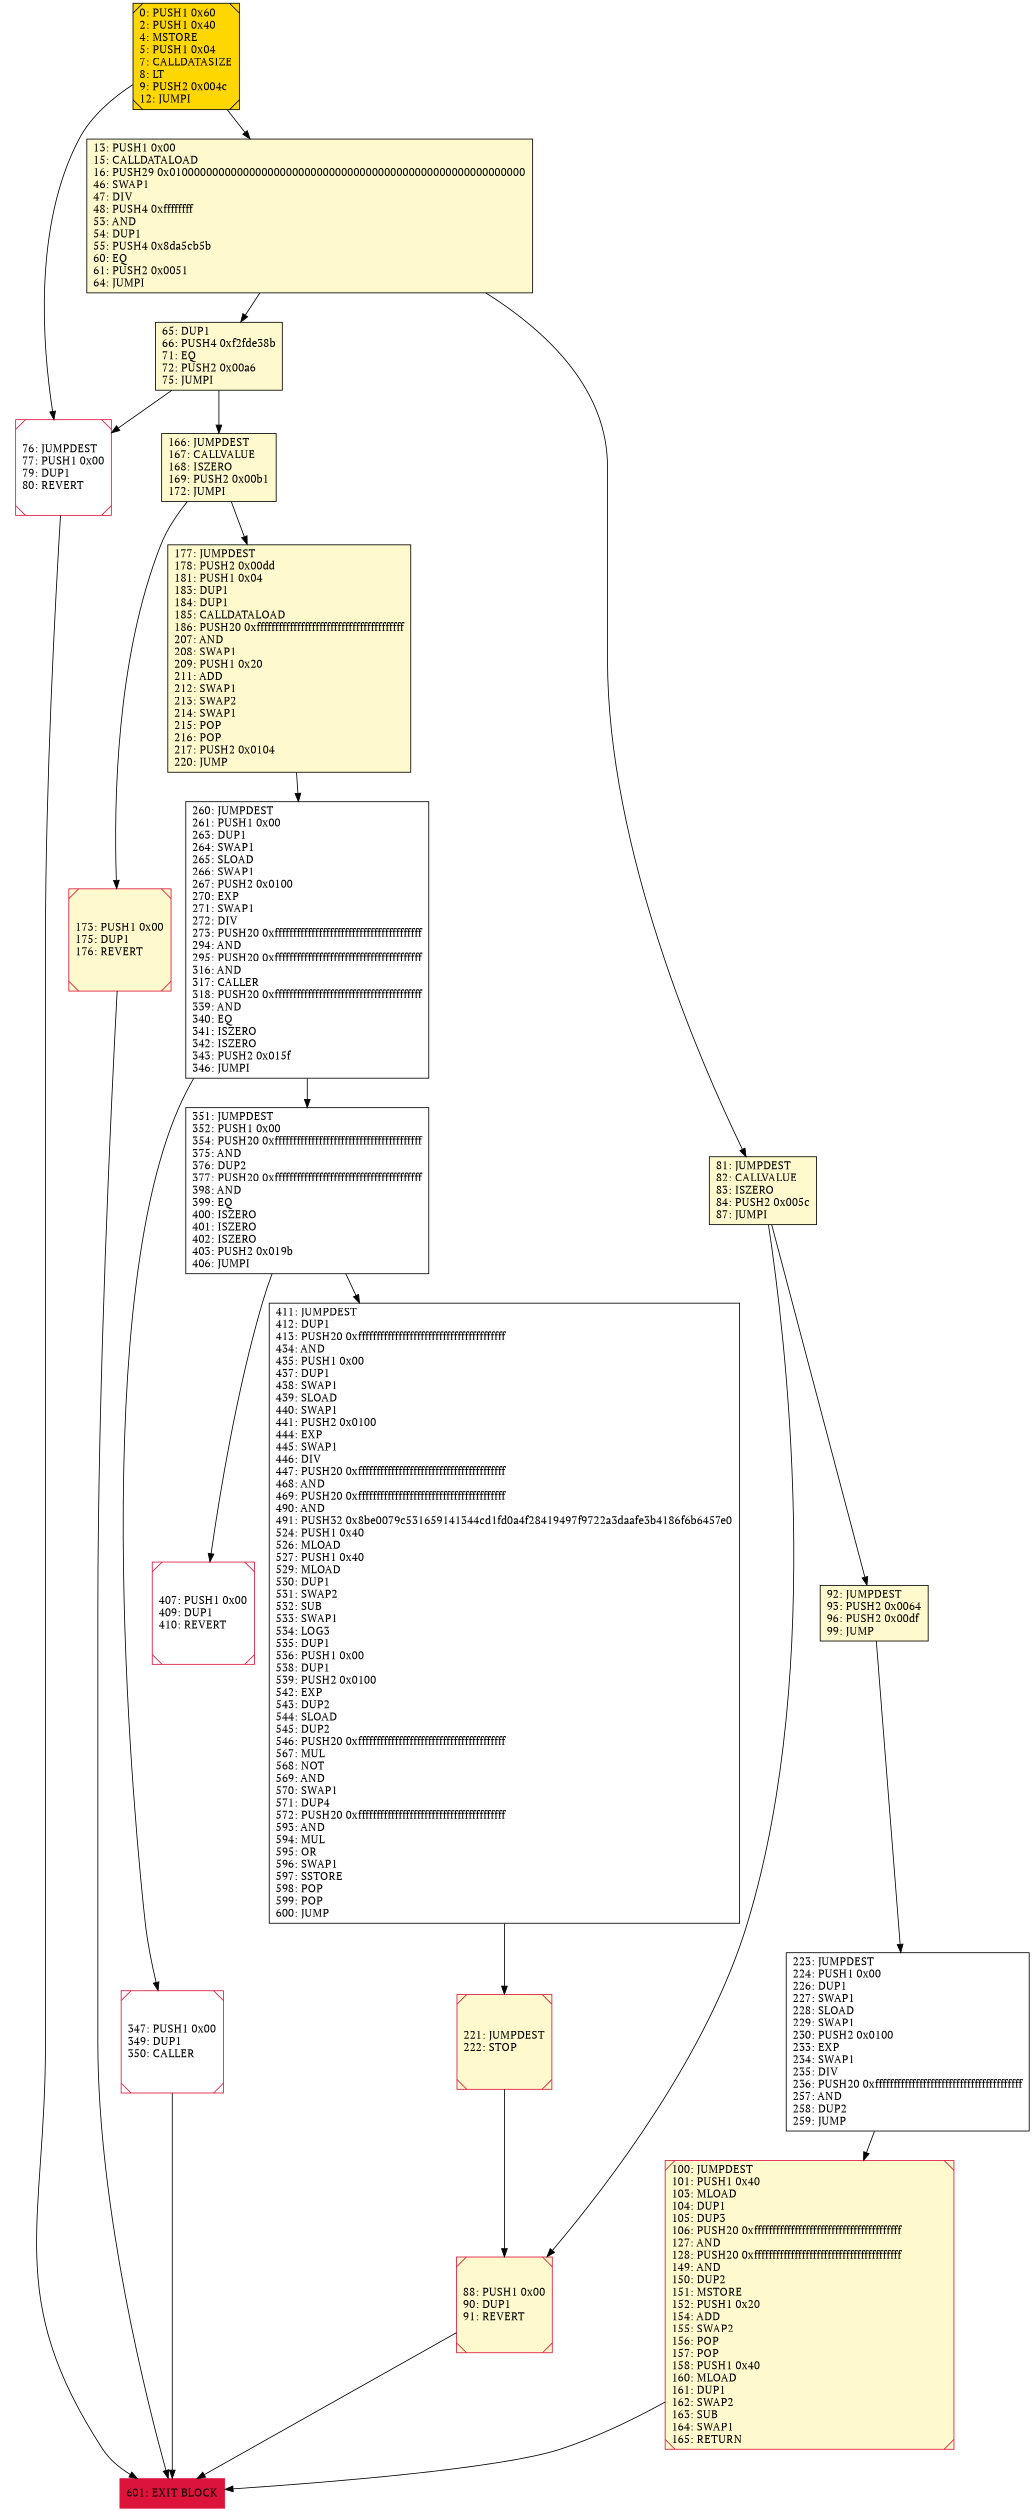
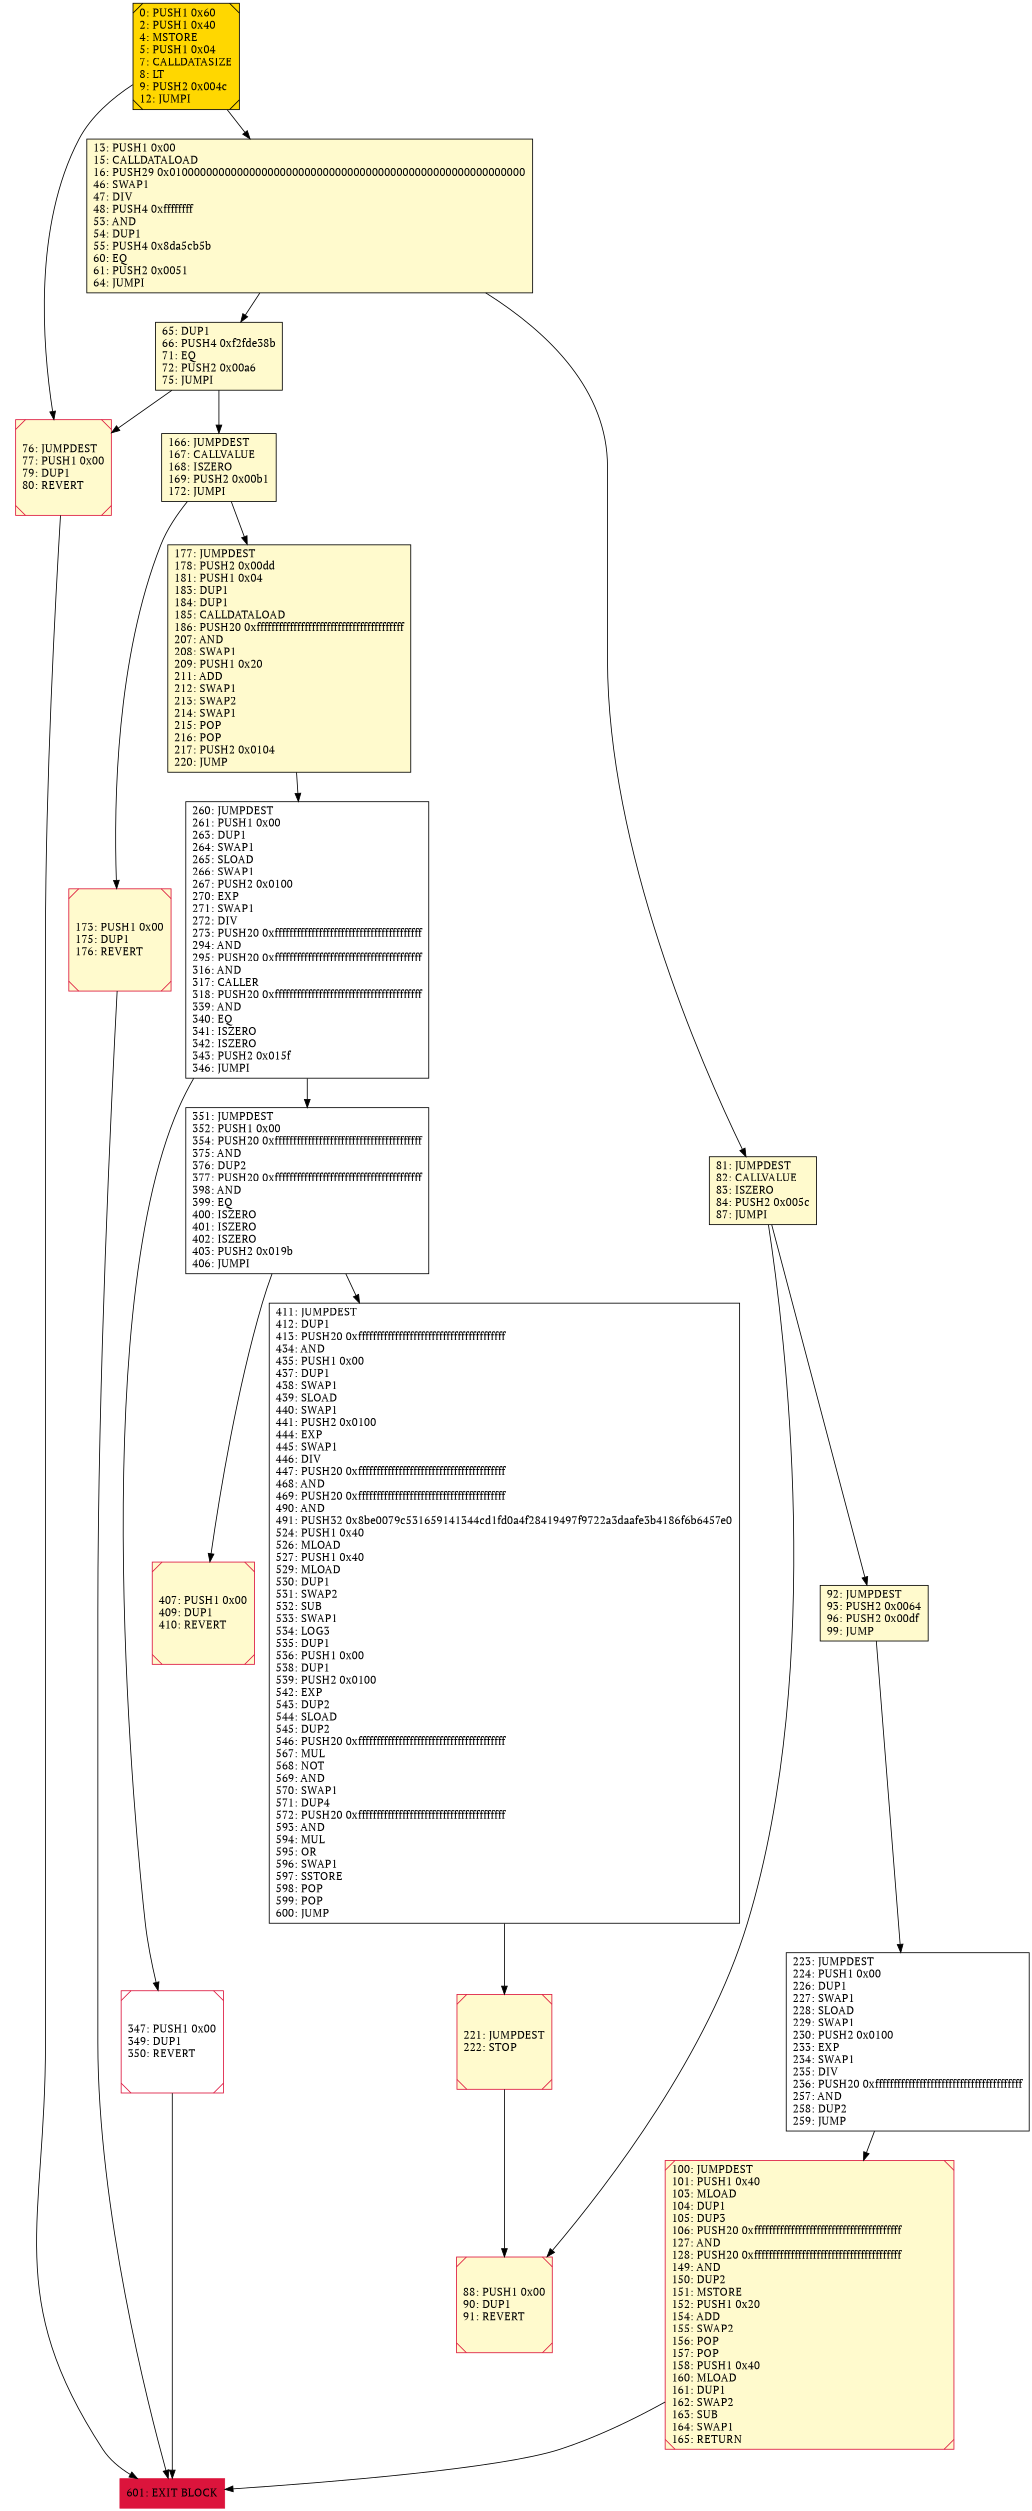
(63, 468) -> (63, 468)
(203, 1613) -> (203, 1613)
(172, 2042) -> (172, 2042)
(330, 2404) -> none
